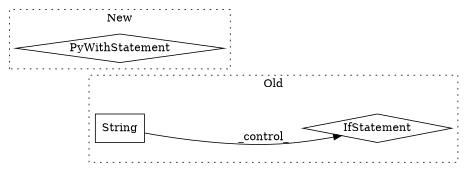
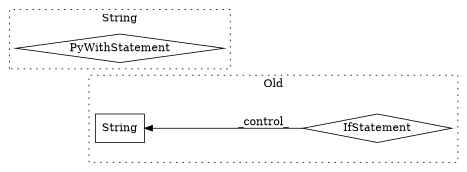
(120, 19) -> (120, 19)
(239, 144) -> (228, 128)
